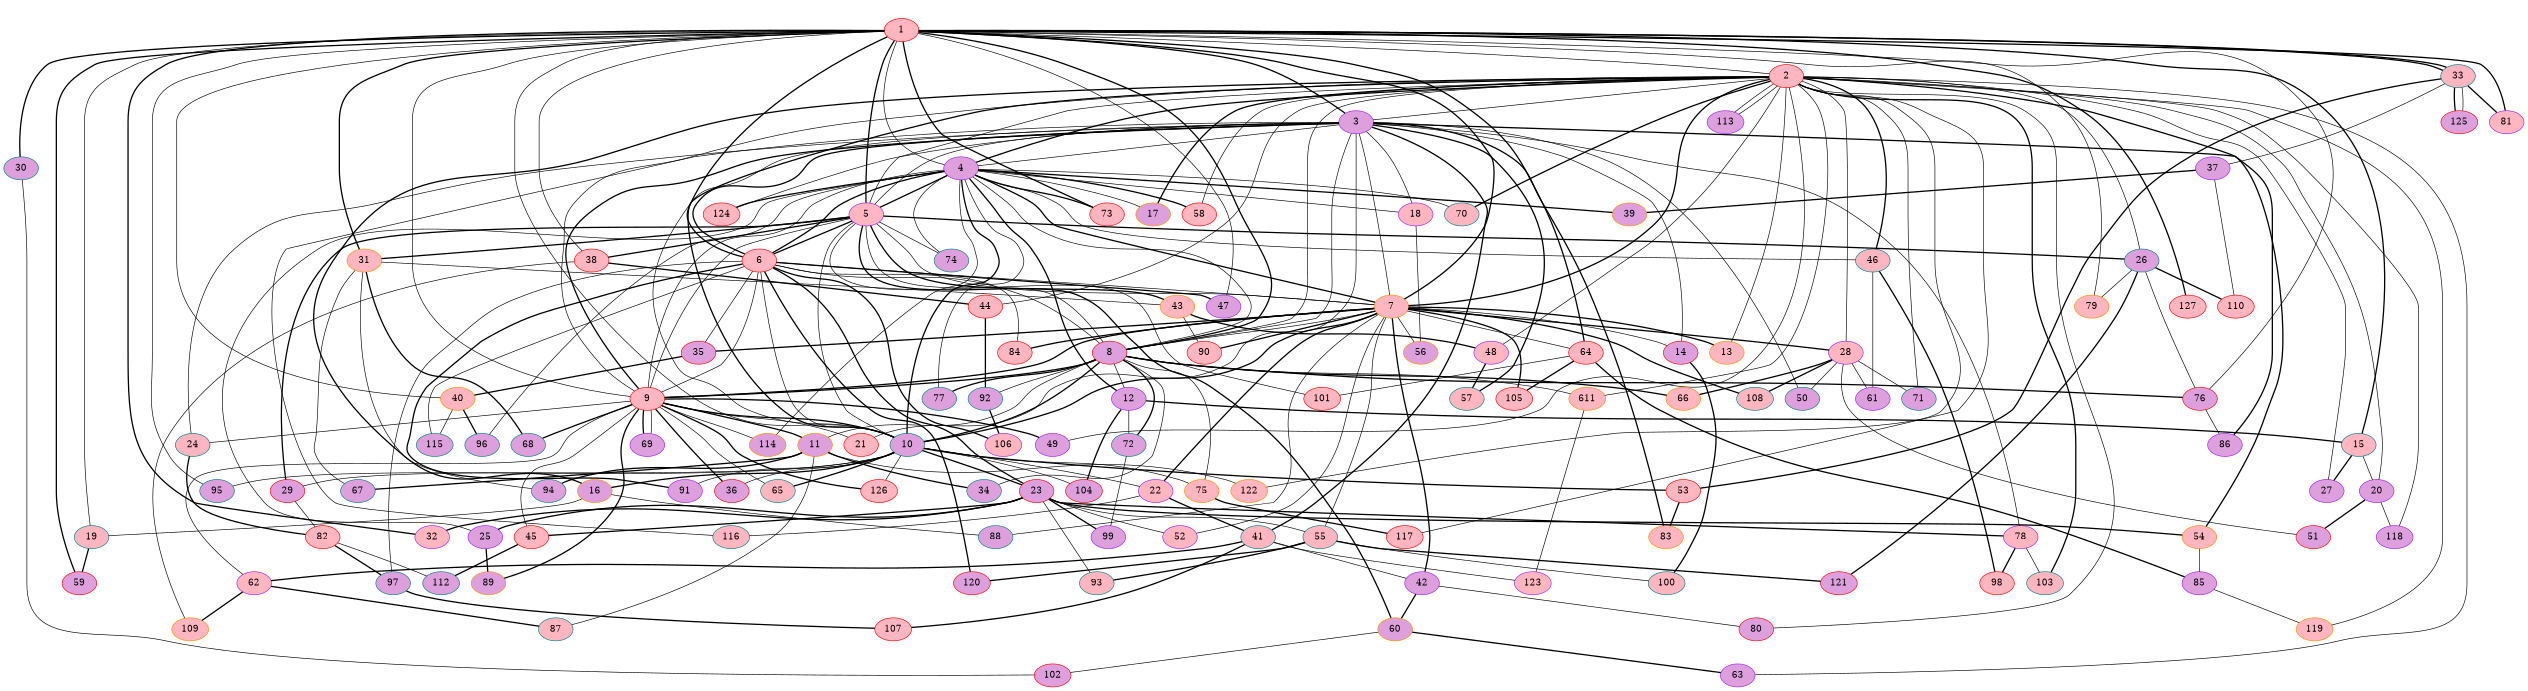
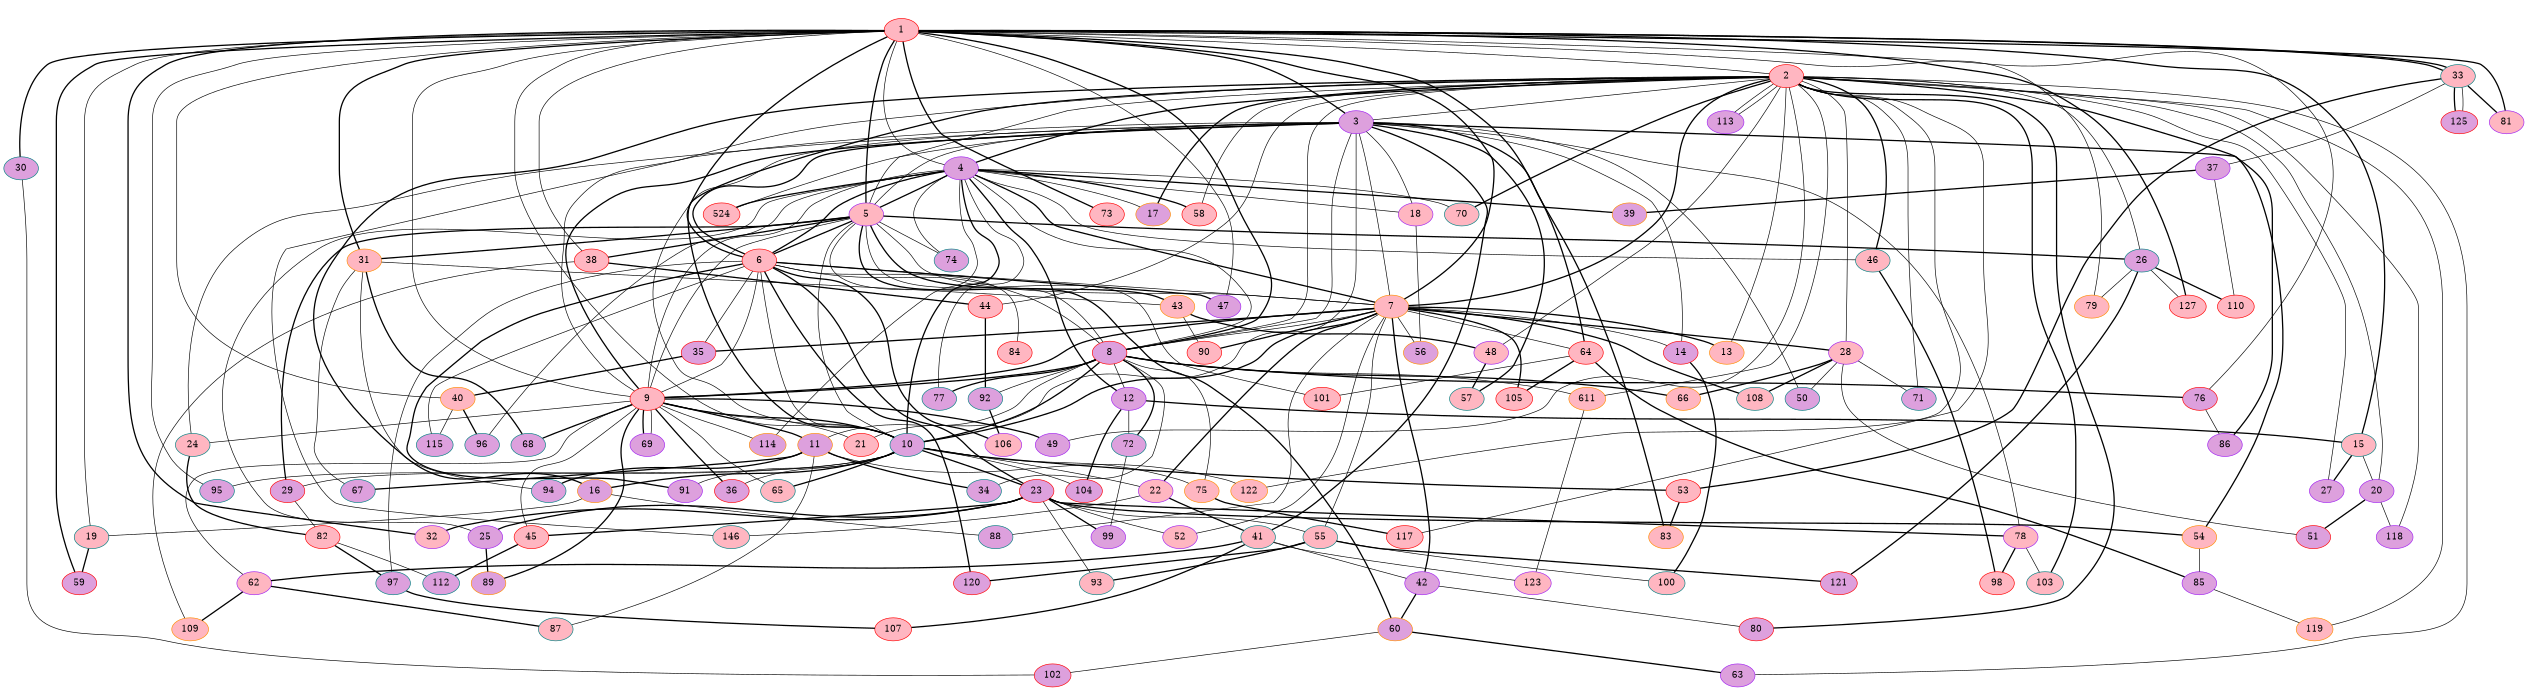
(1159, 145) -> none
(1049, 194) -> none
(722, 214) -> (722, 214)
(1202, 323) -> none
(2169, 330) -> (2165, 283)
(2083, 389) -> (2083, 389)
(1873, 399) -> none
(879, 491) -> none
(731, 537) -> (731, 537)
